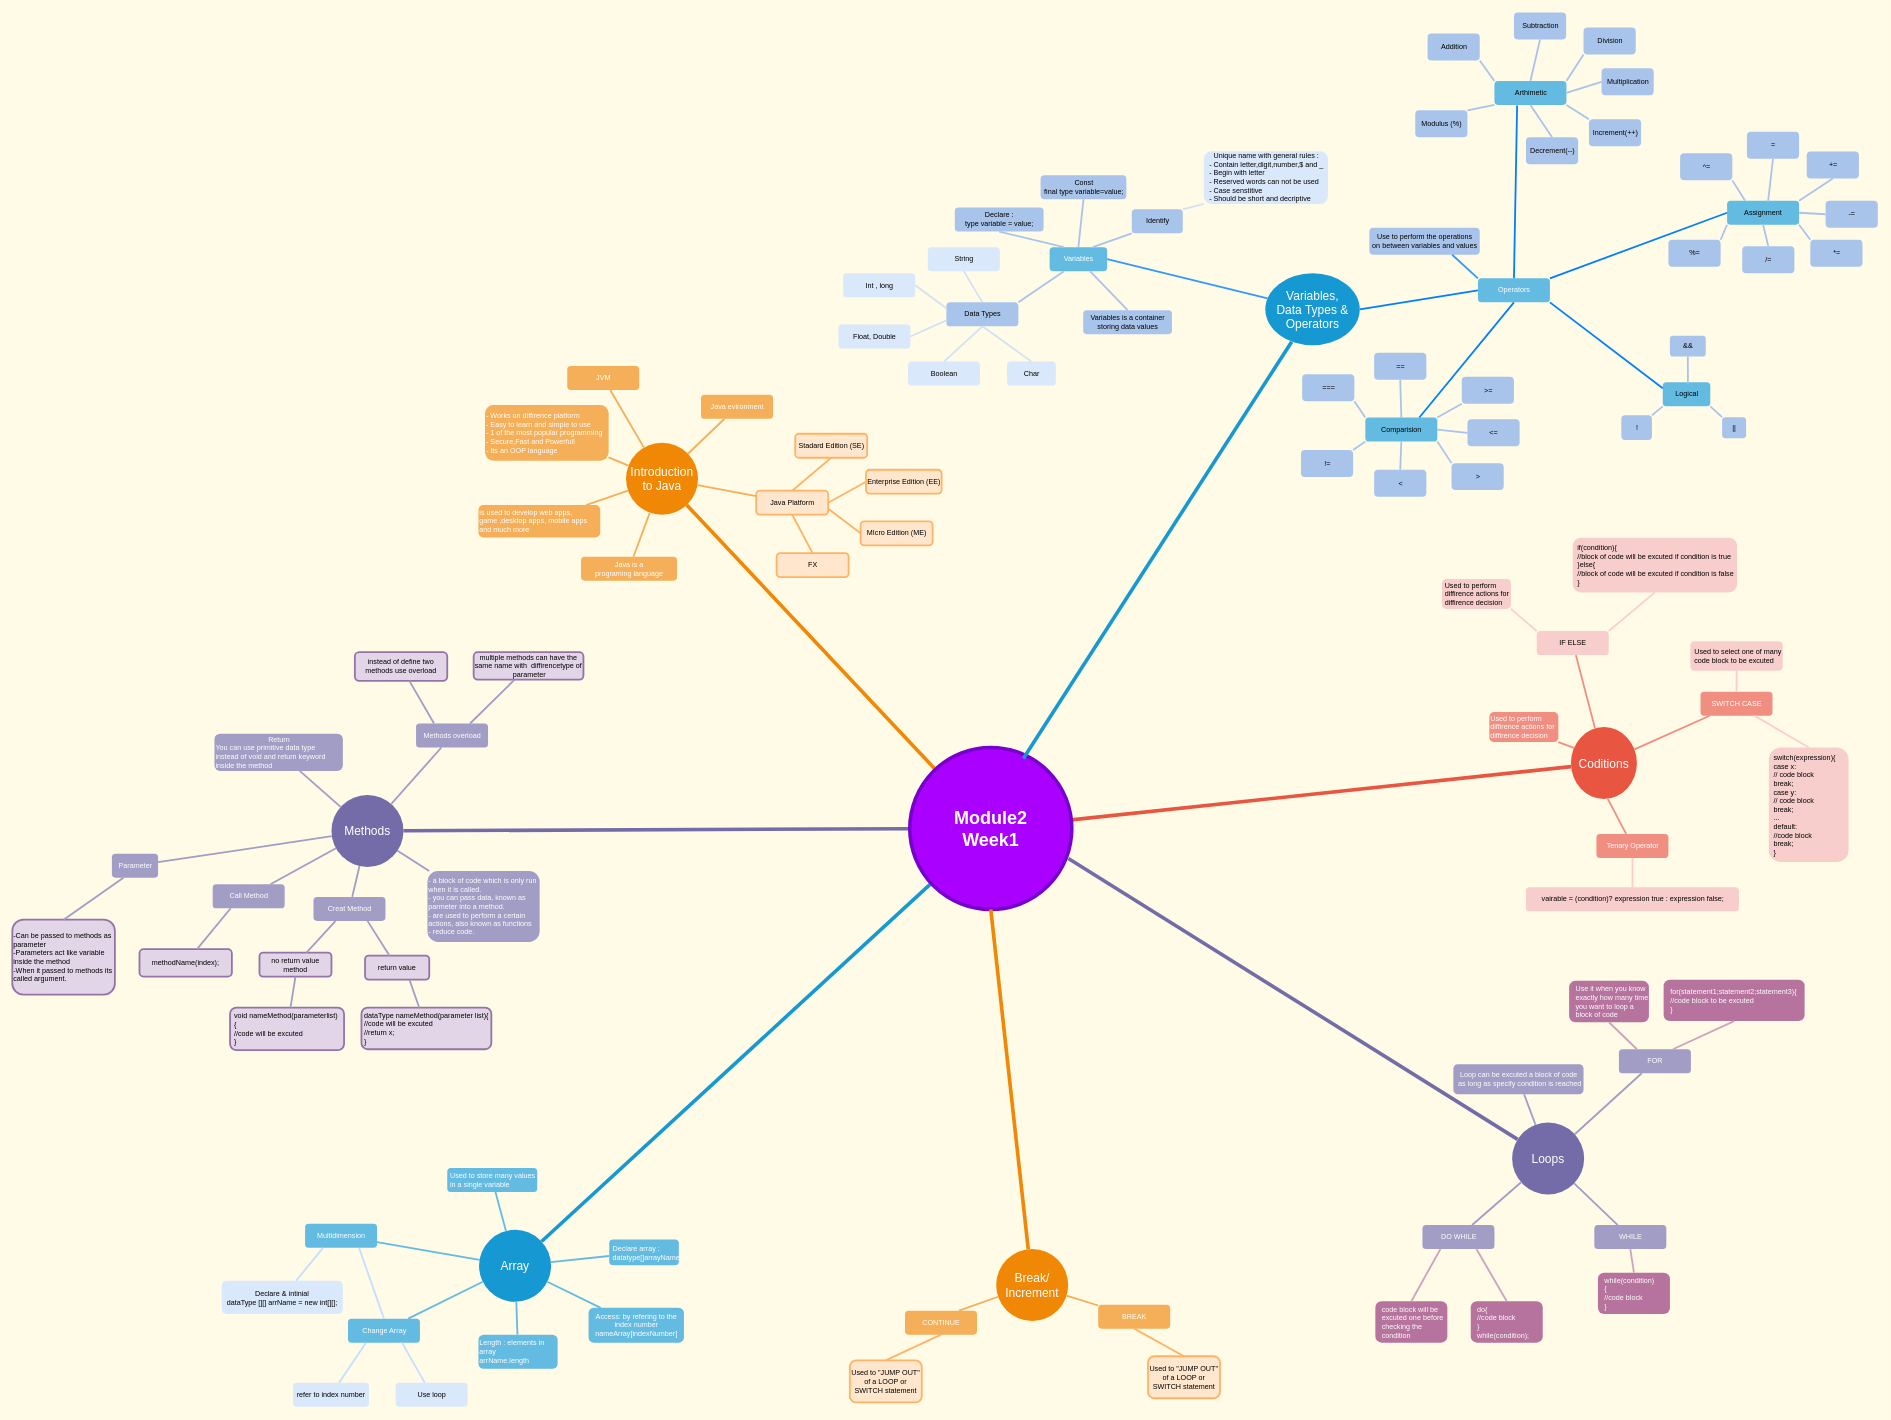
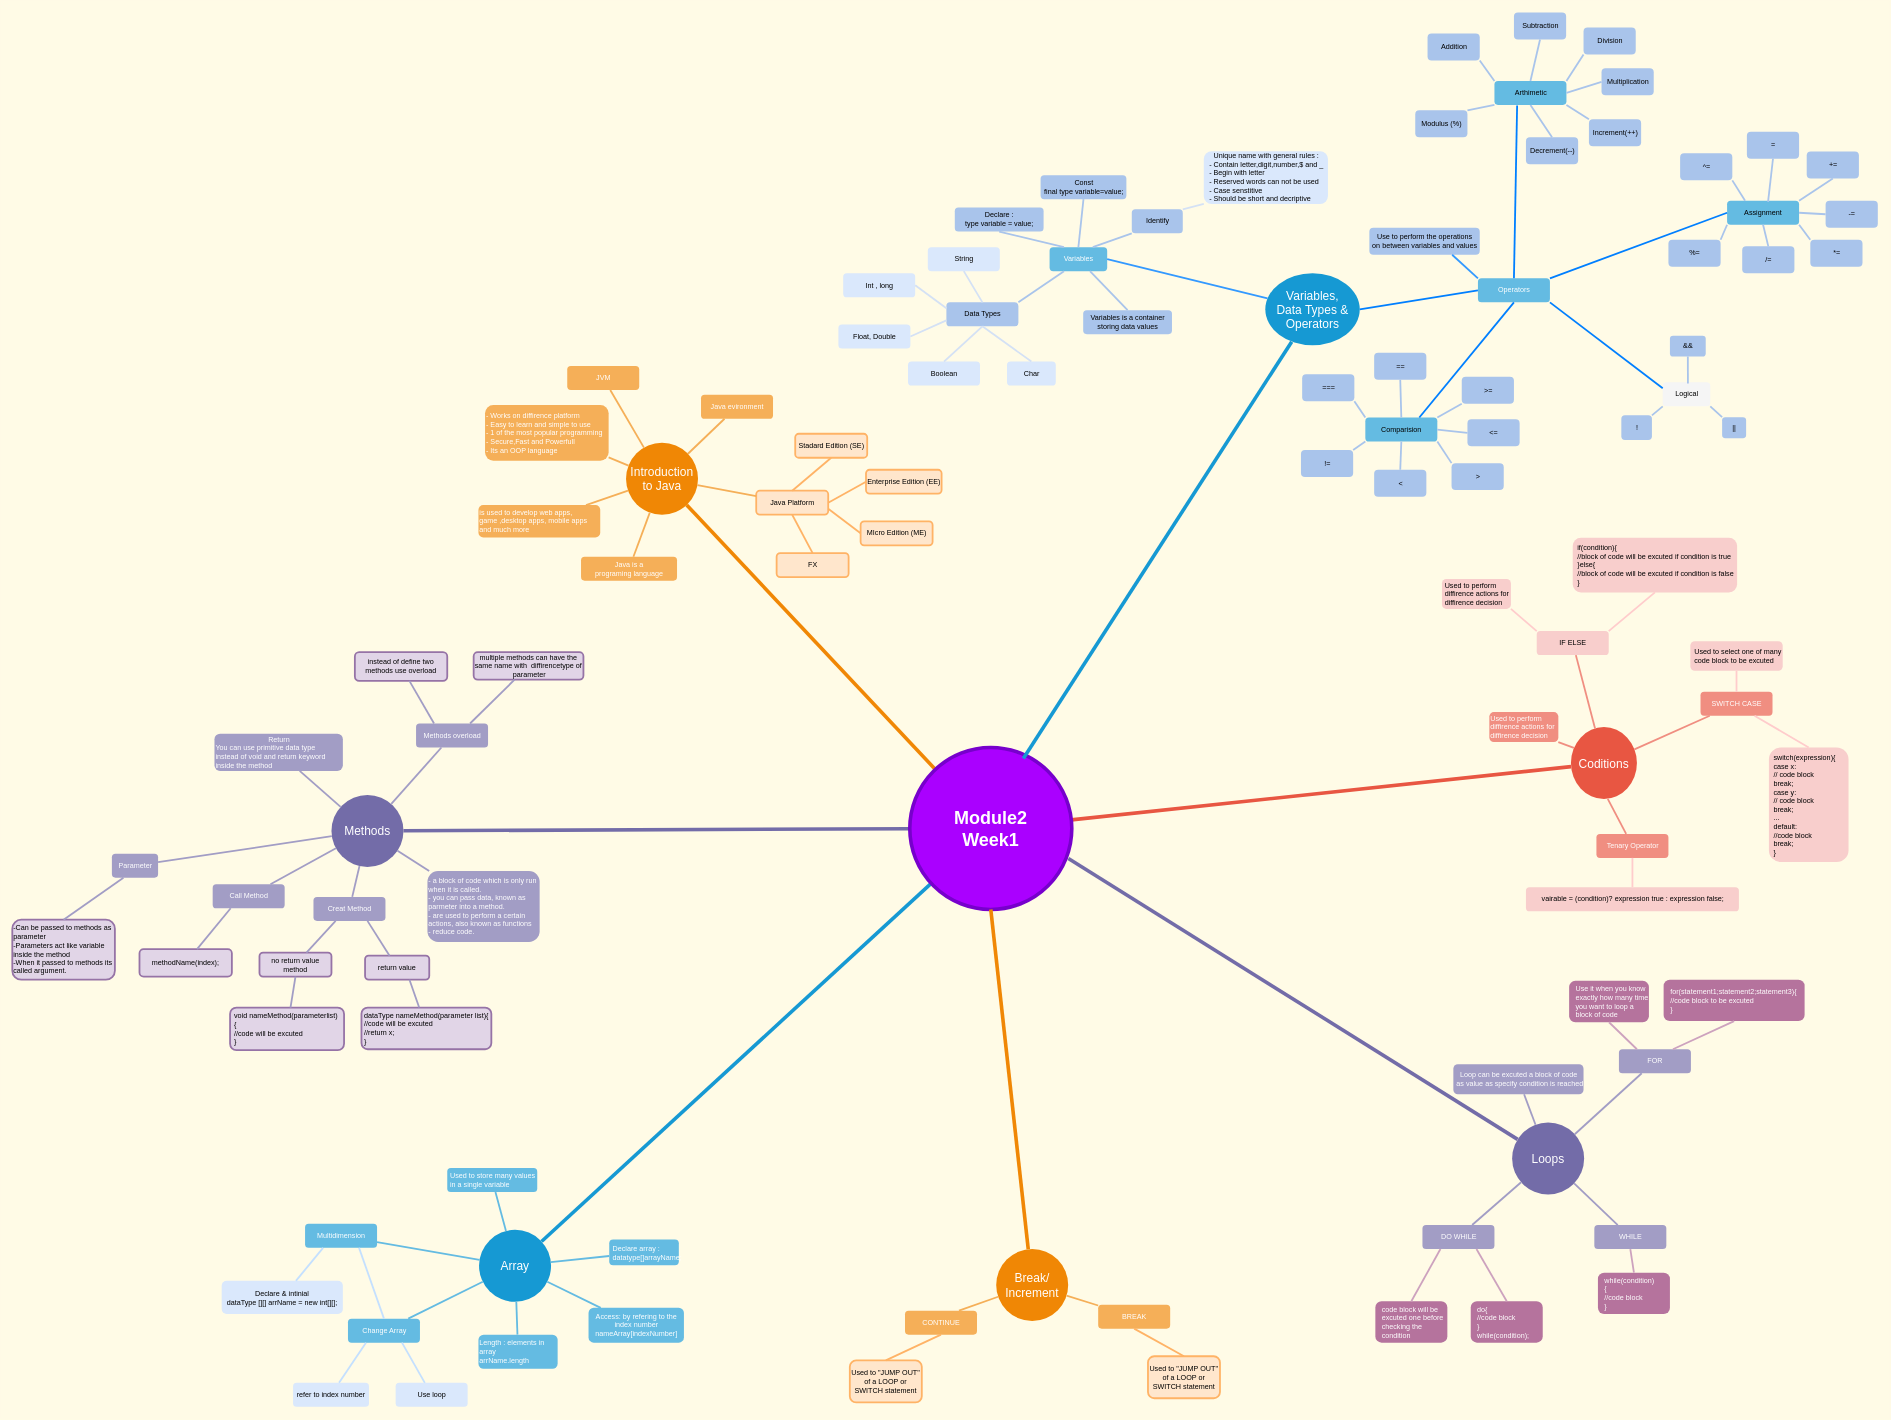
(1687, 394) -> (1687, 394)
(64, 957) -> (64, 950)
(1519, 1079) -> (1519, 1079)
